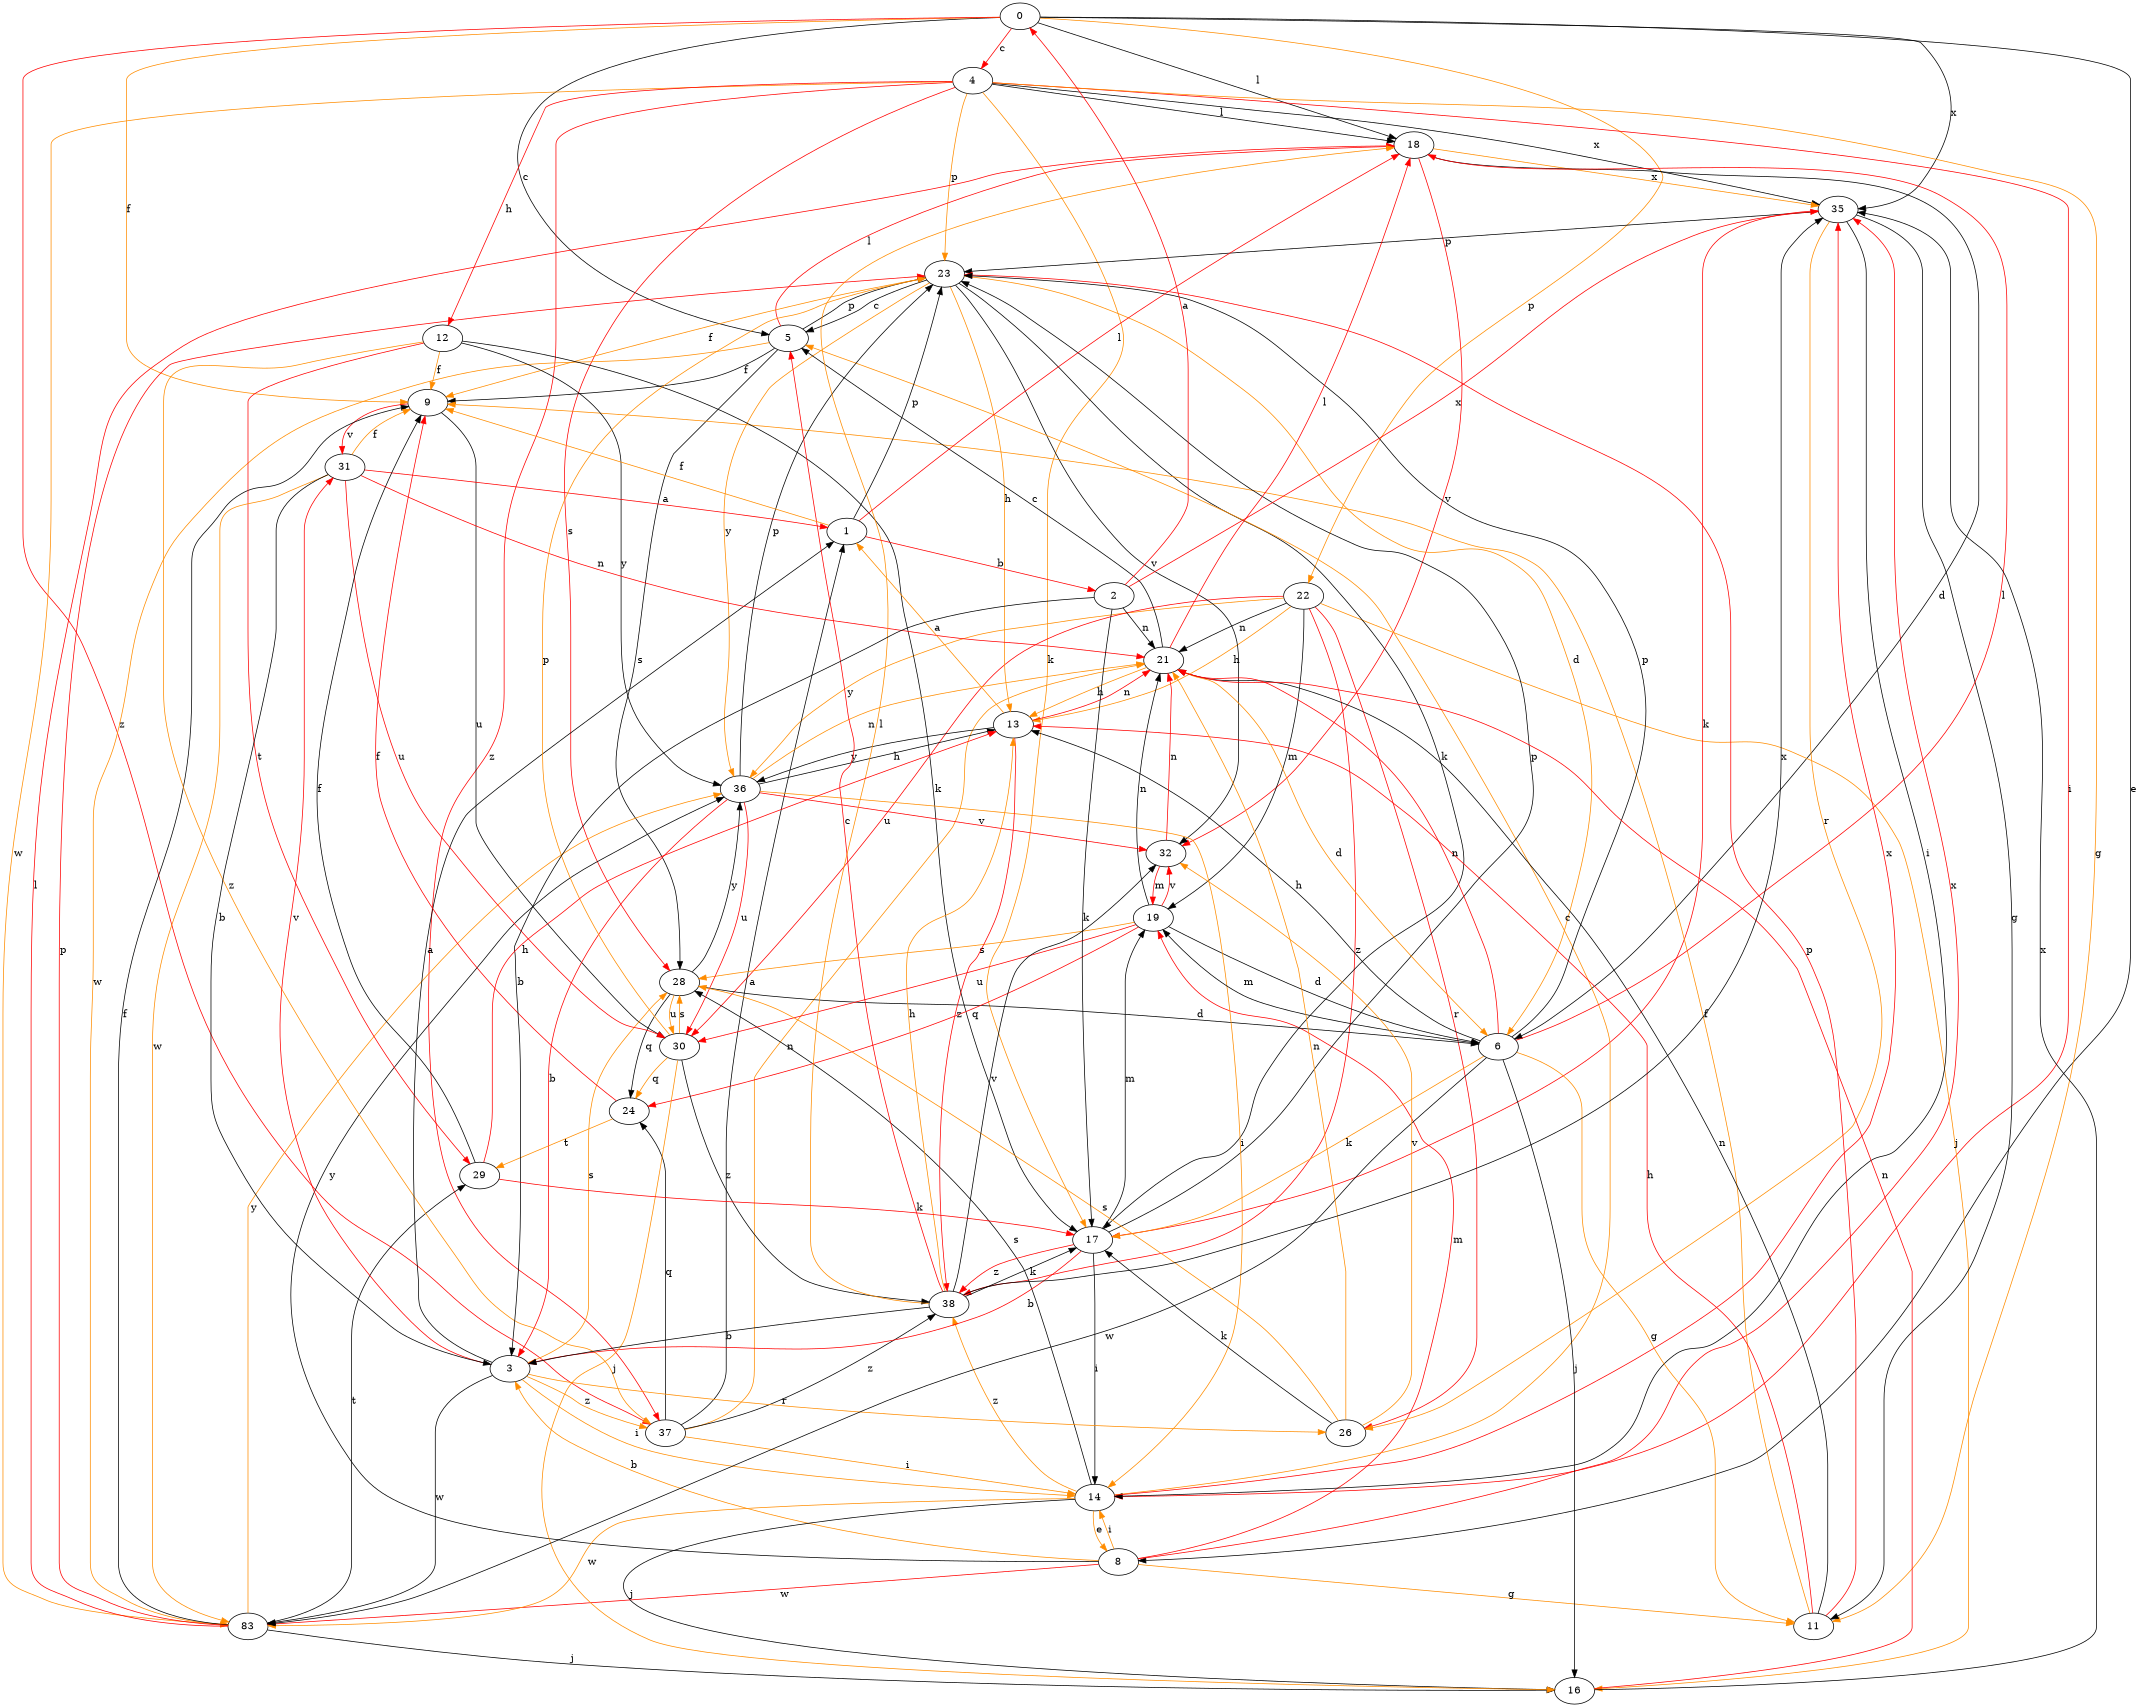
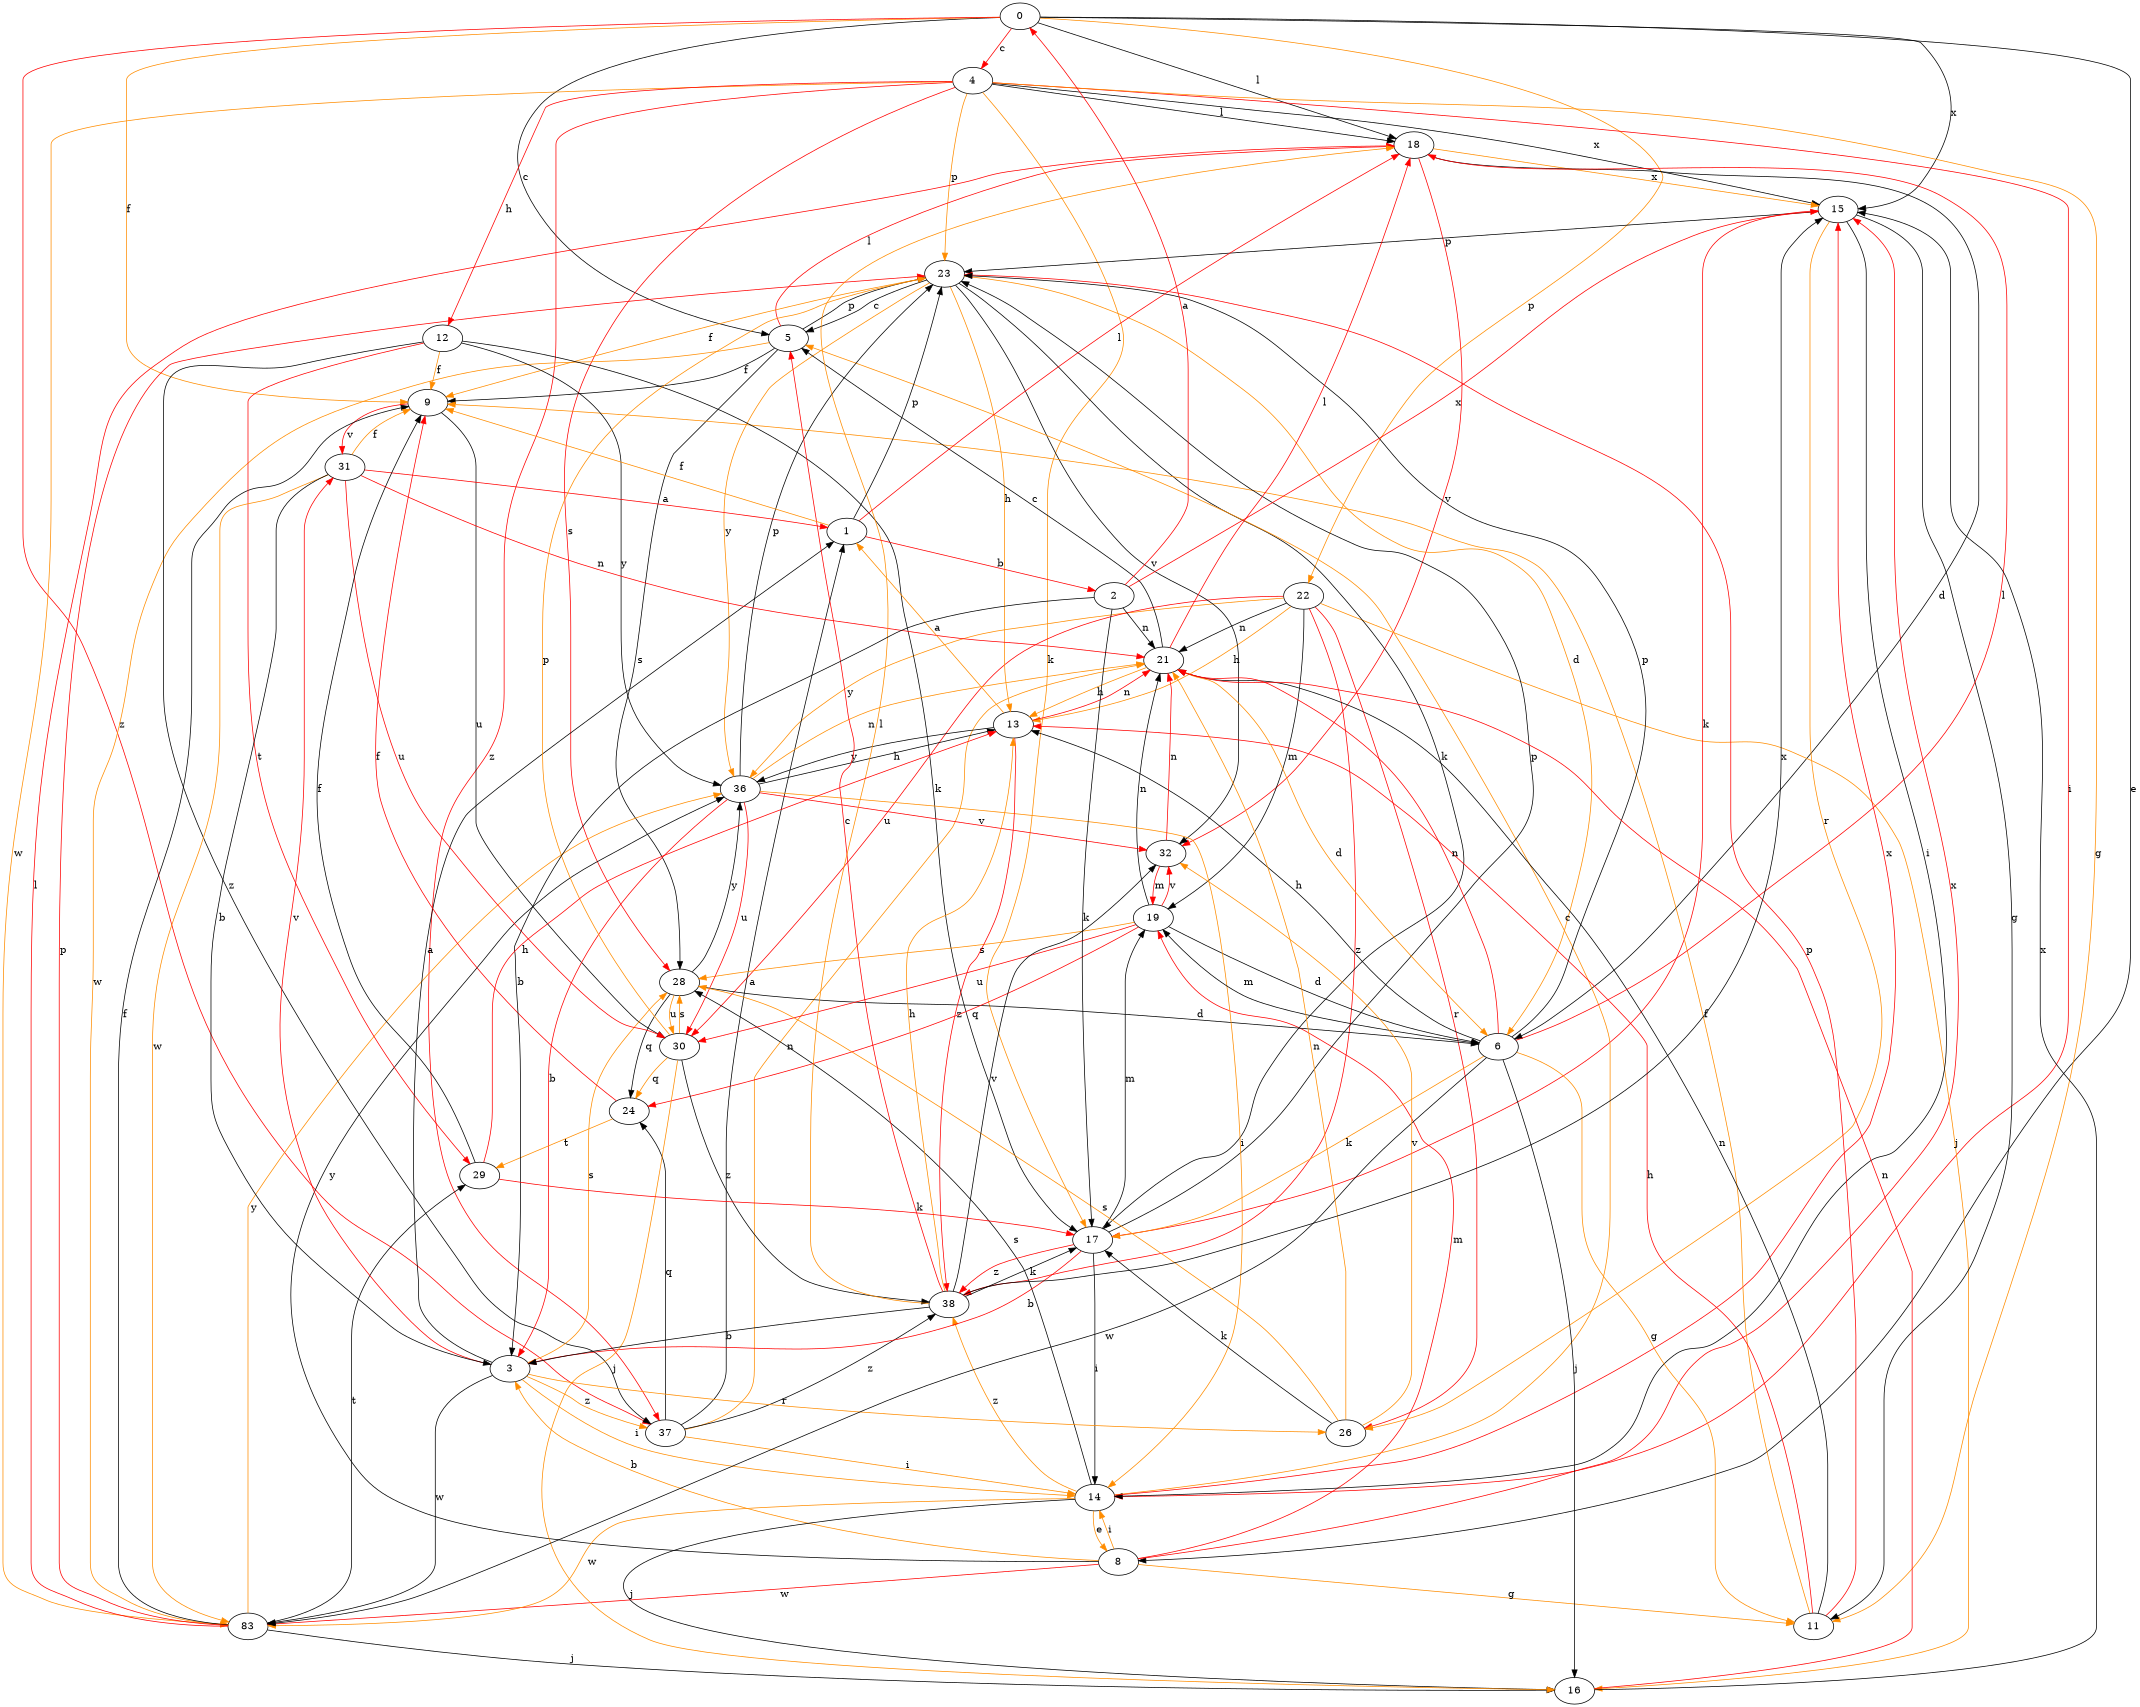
(1838, 209) -> (1838, 209)
(209, 848) -> (209, 848)
